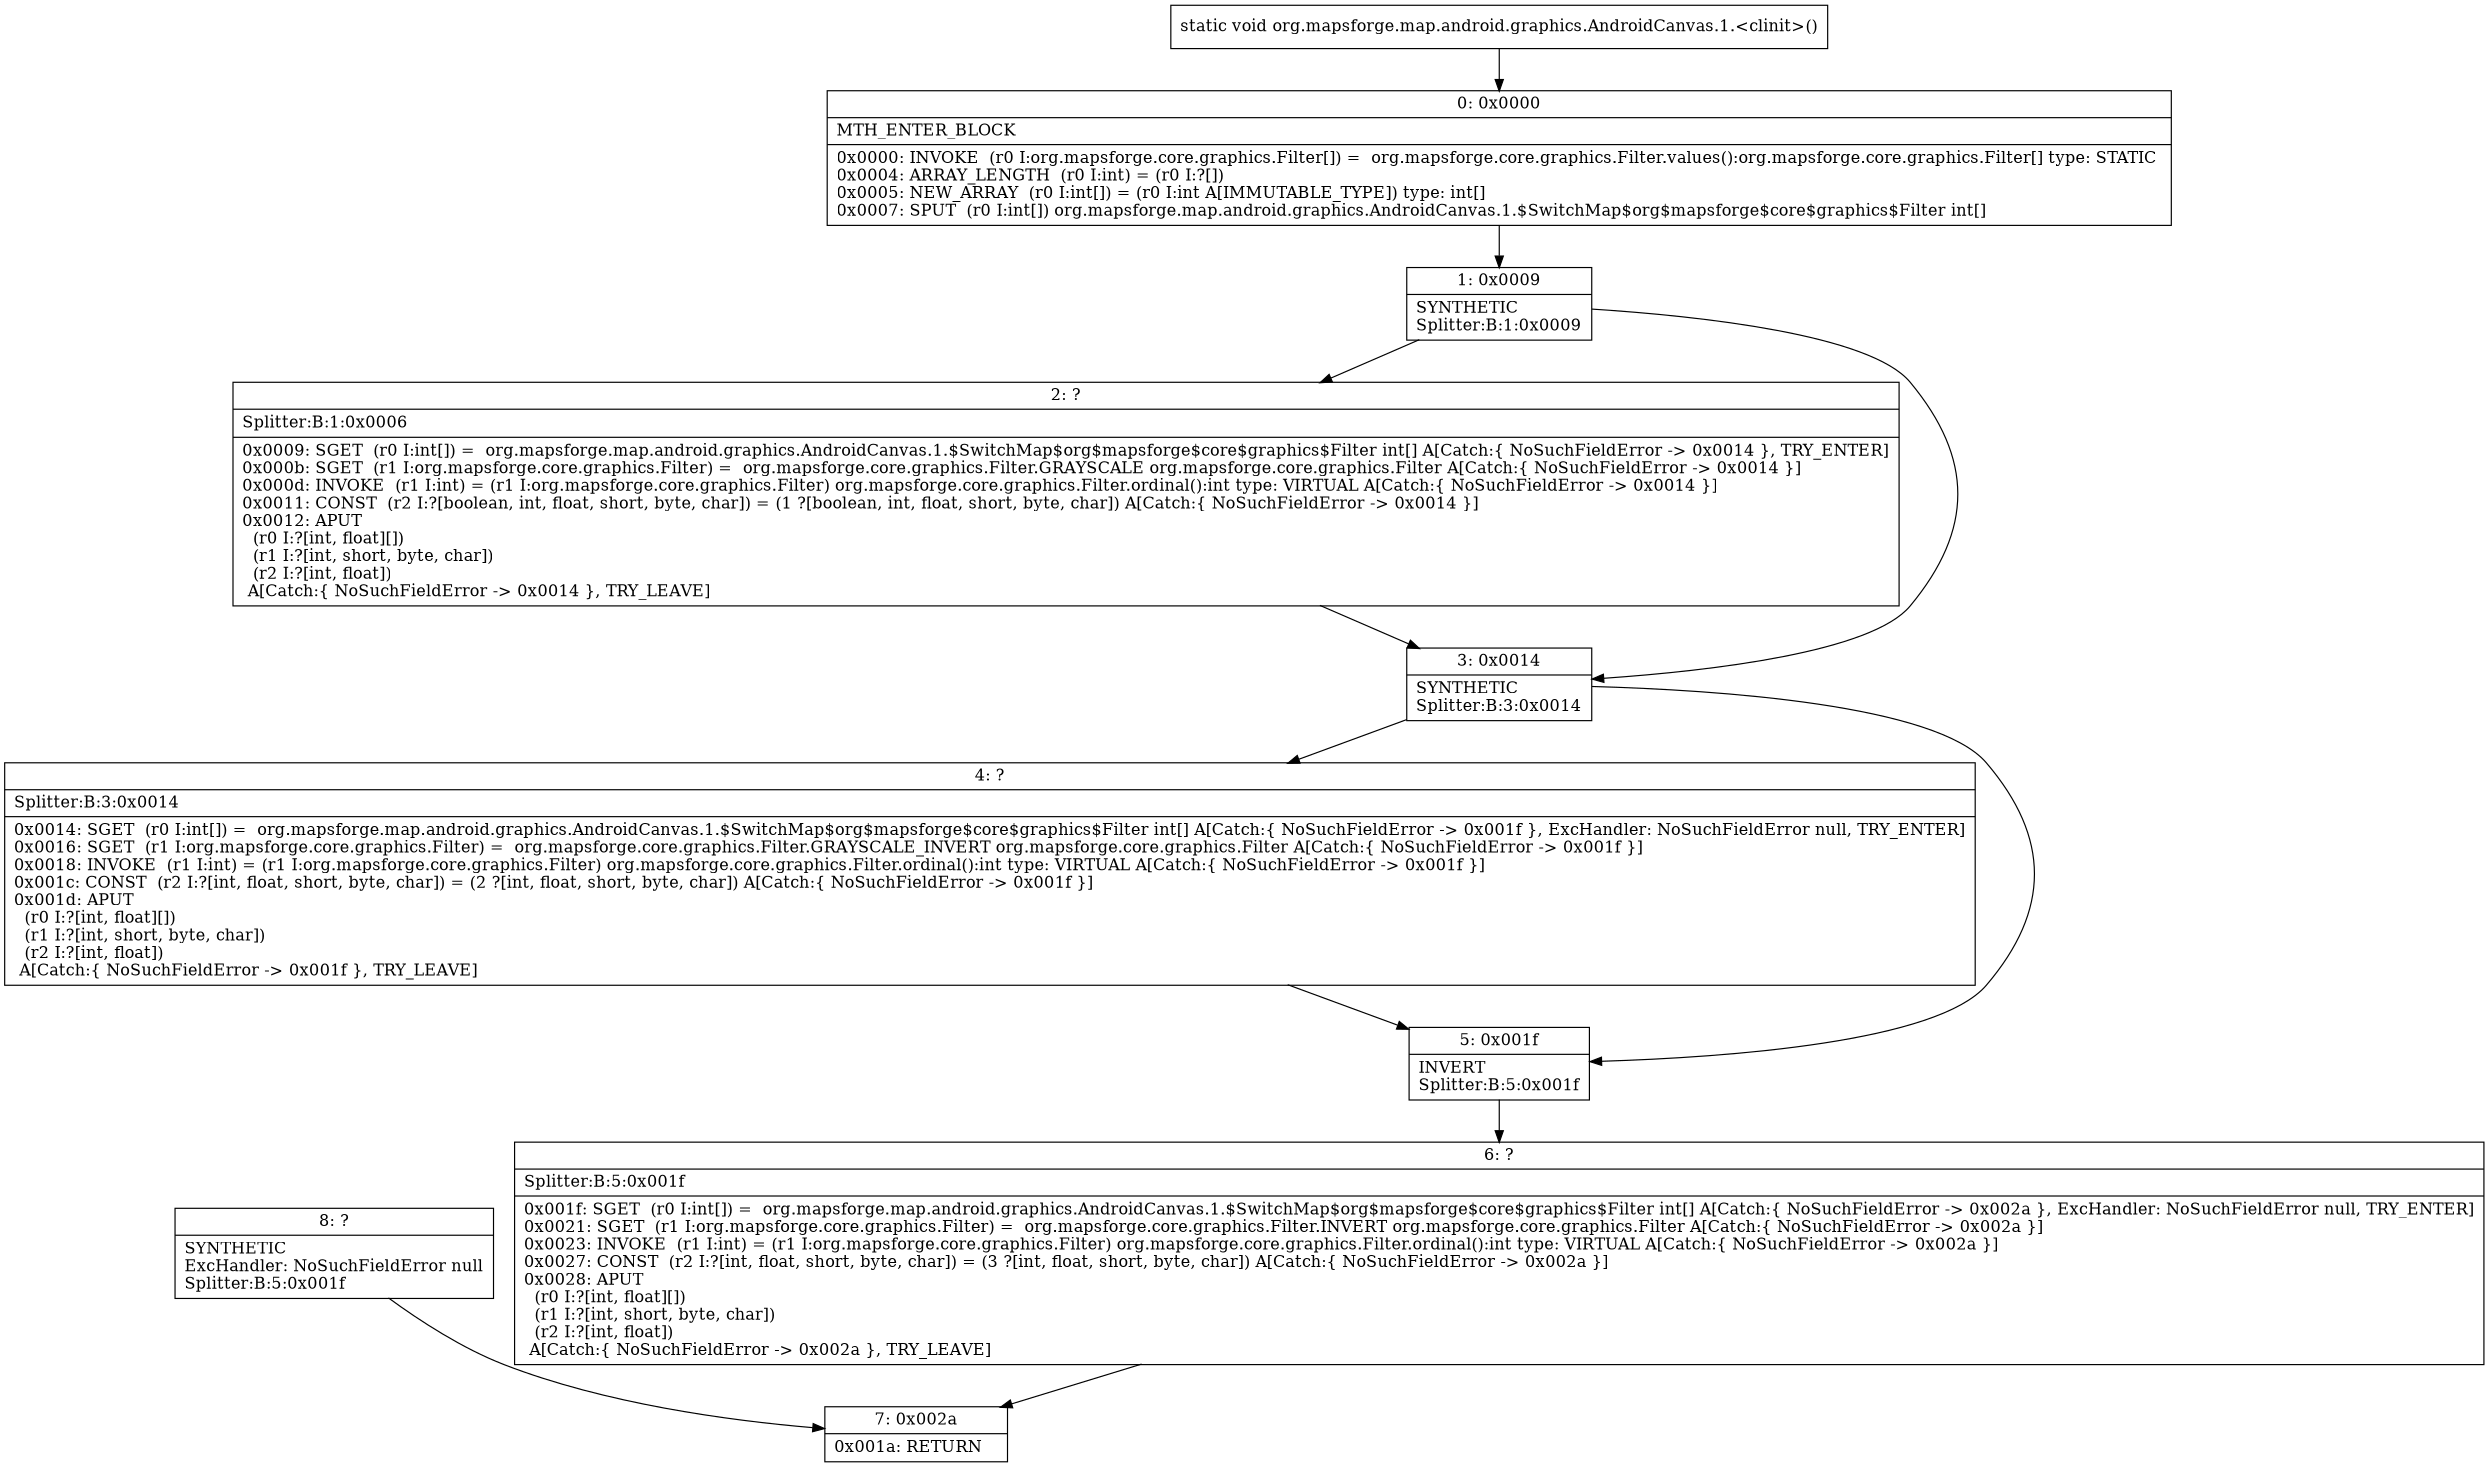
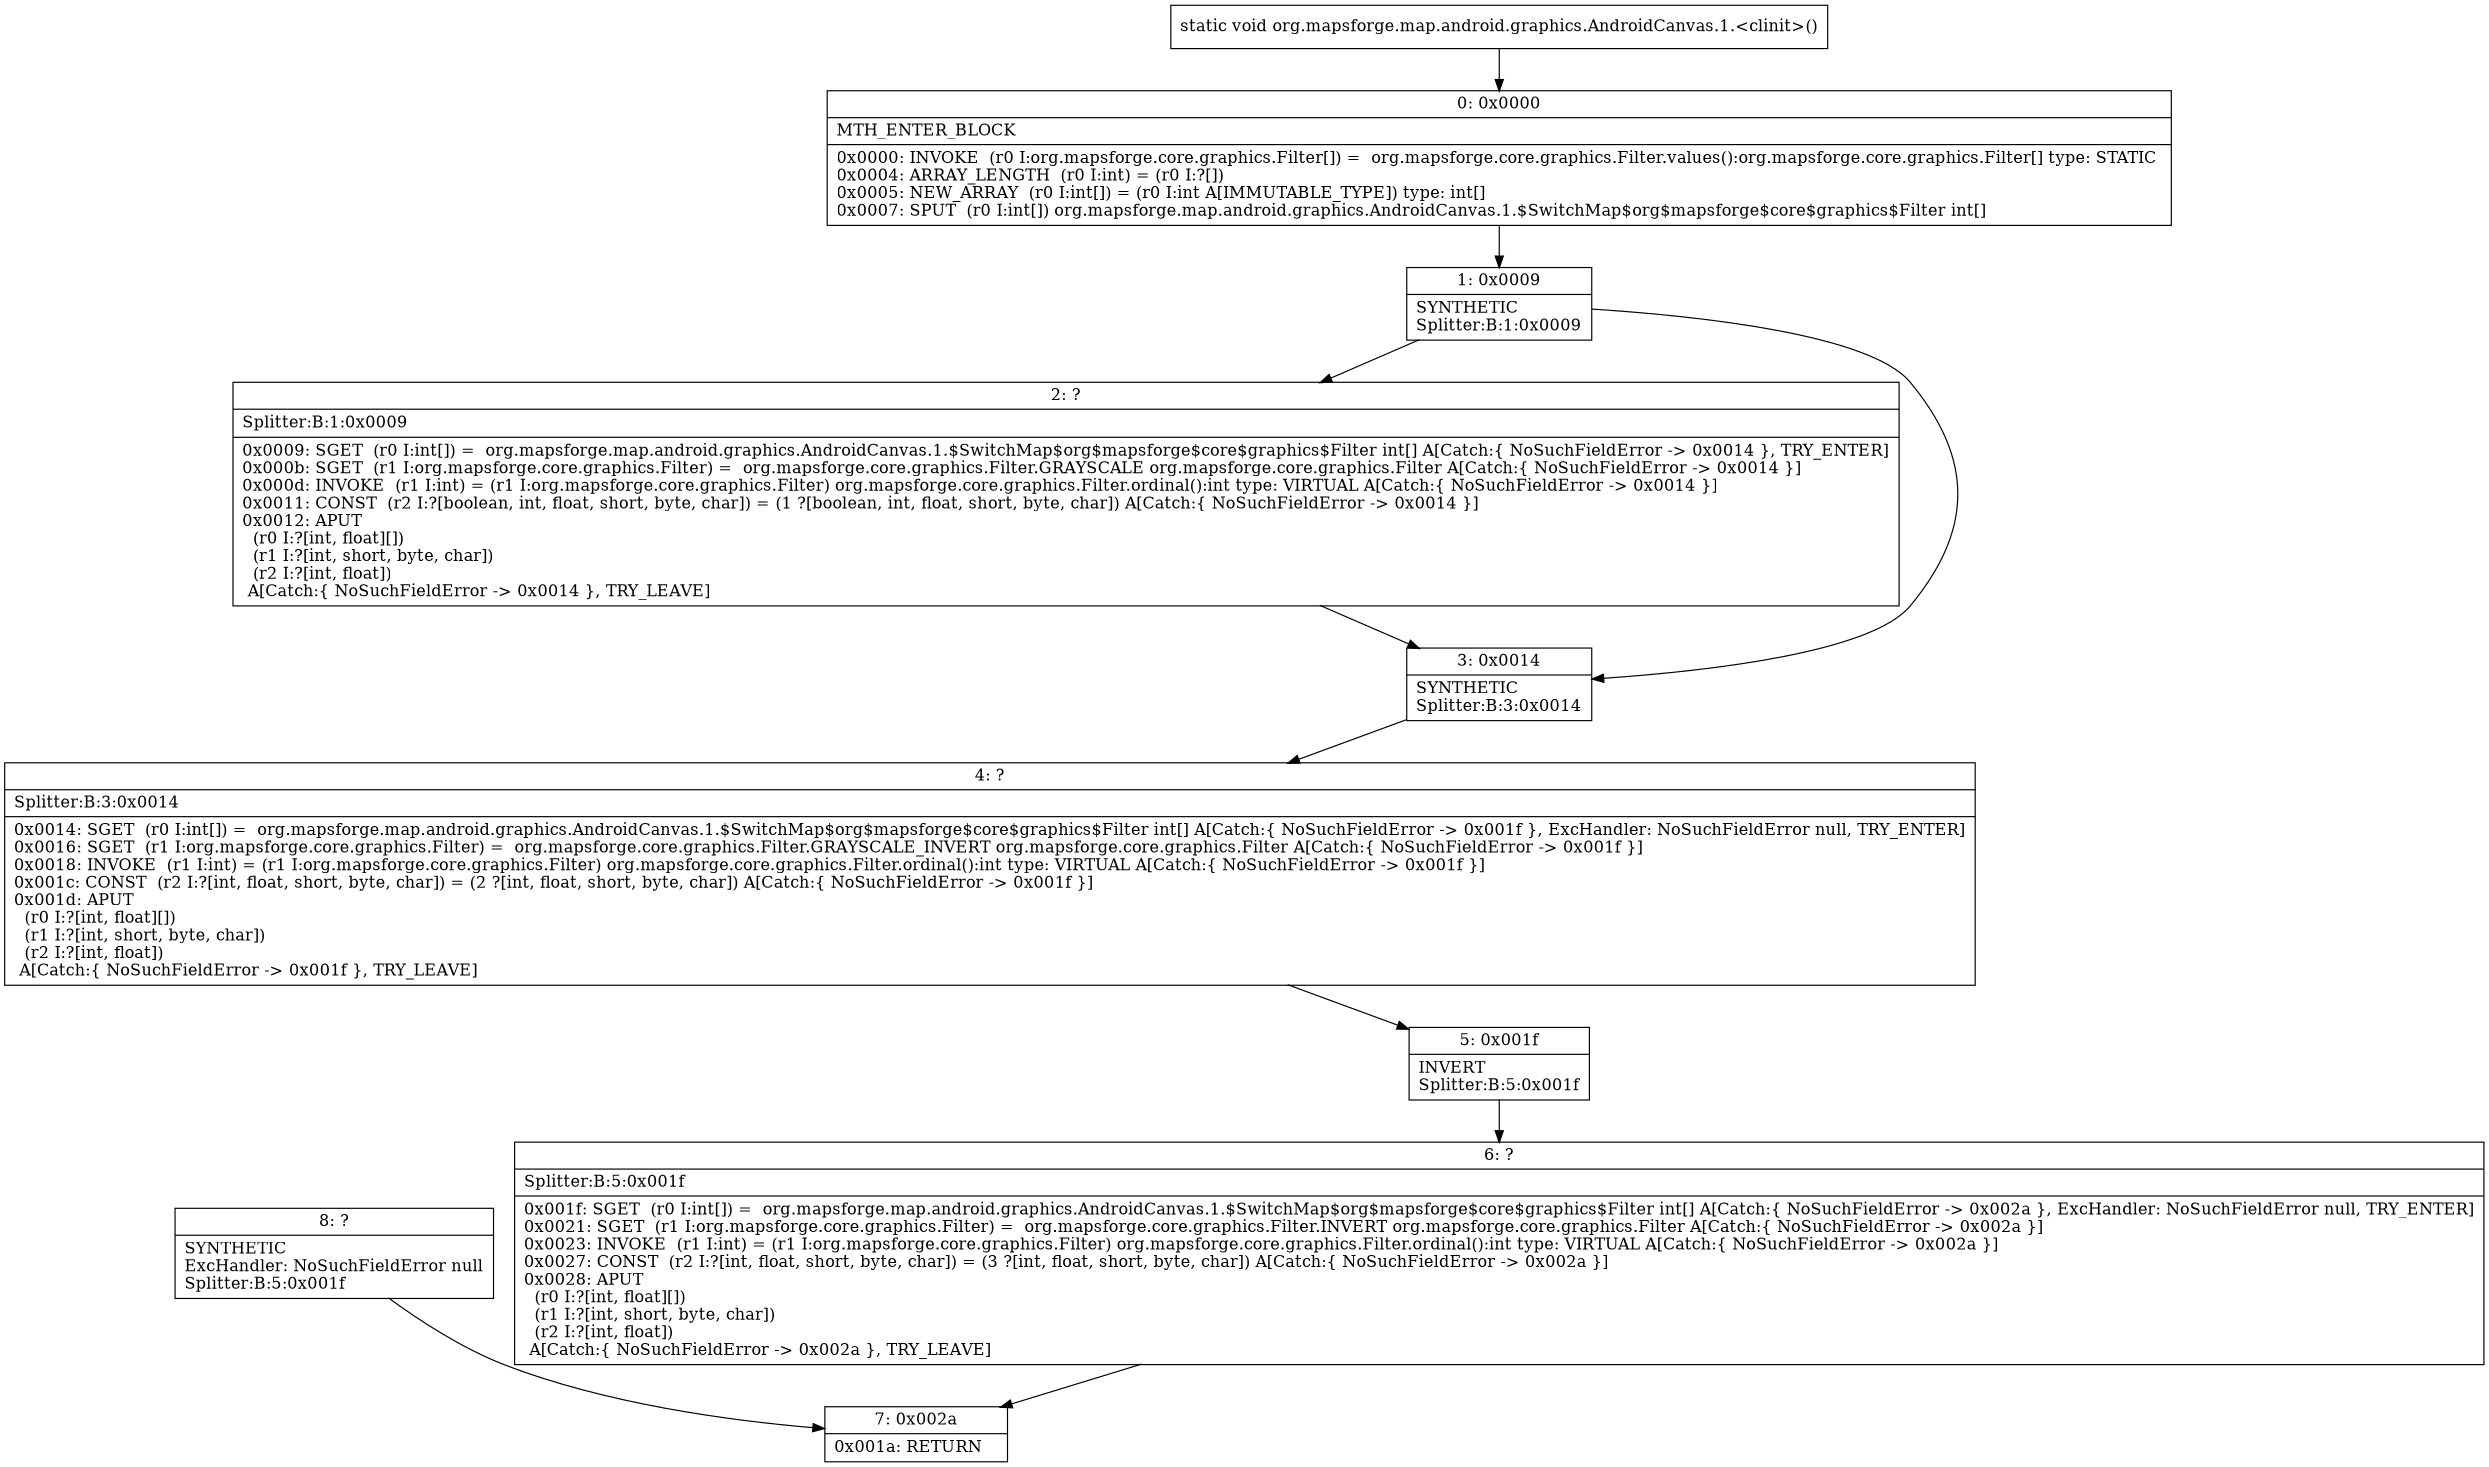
(325, 423) -> (325, 423)
(2034, 869) -> none
